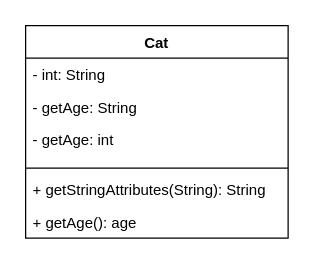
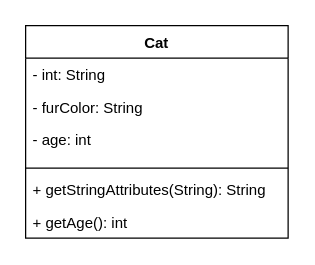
(96, 108) -> (102, 108)
(83, 140) -> (71, 140)
(92, 223) -> (90, 223)
